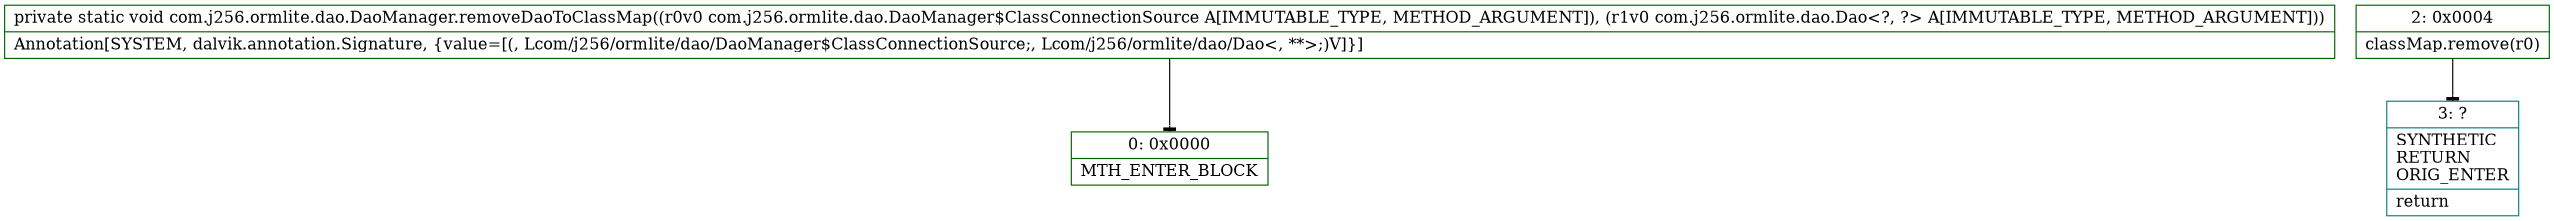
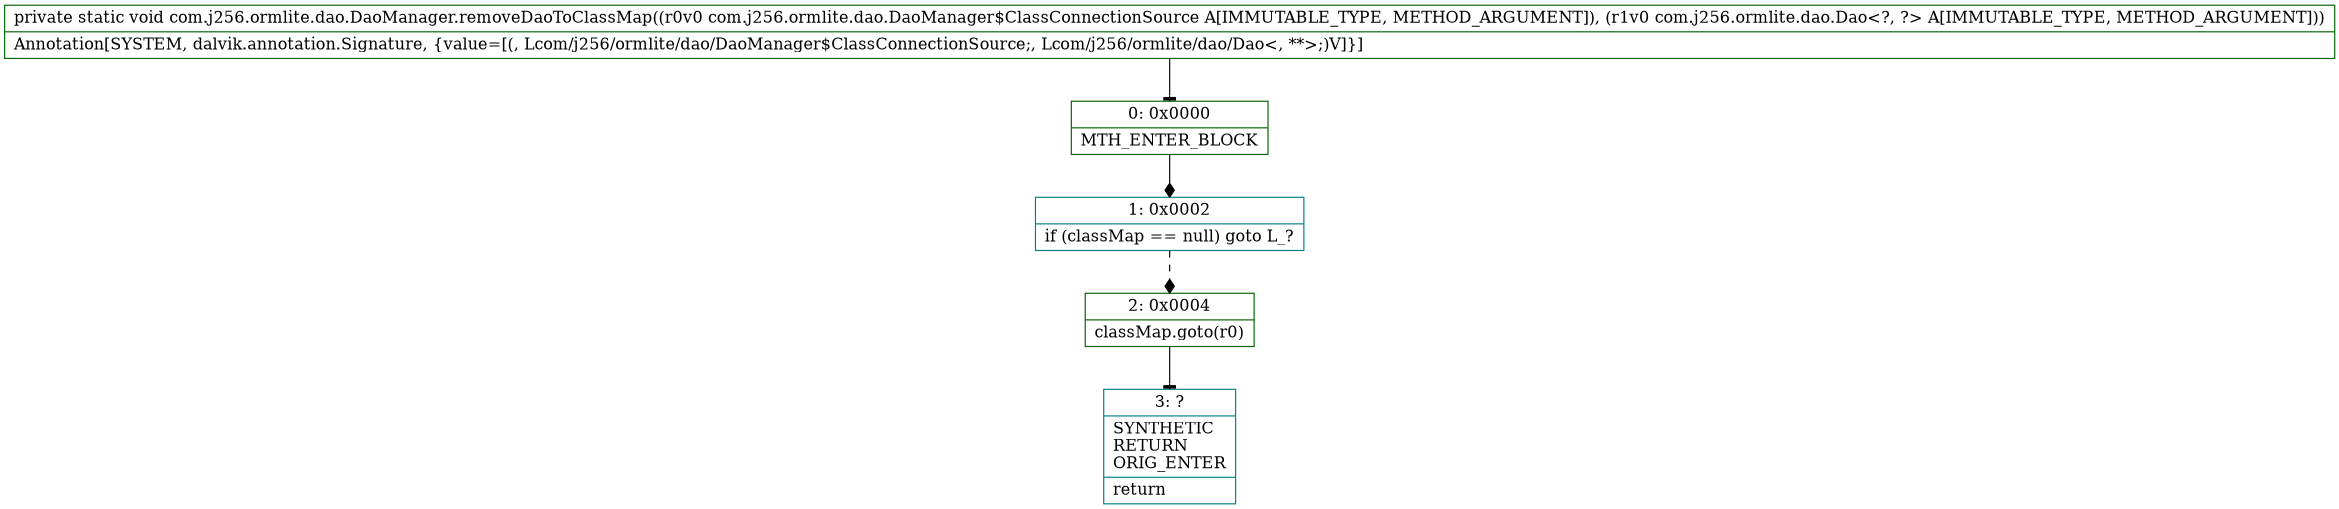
(2453, 45) -> (1170, 333)
none -> (1170, 224)
